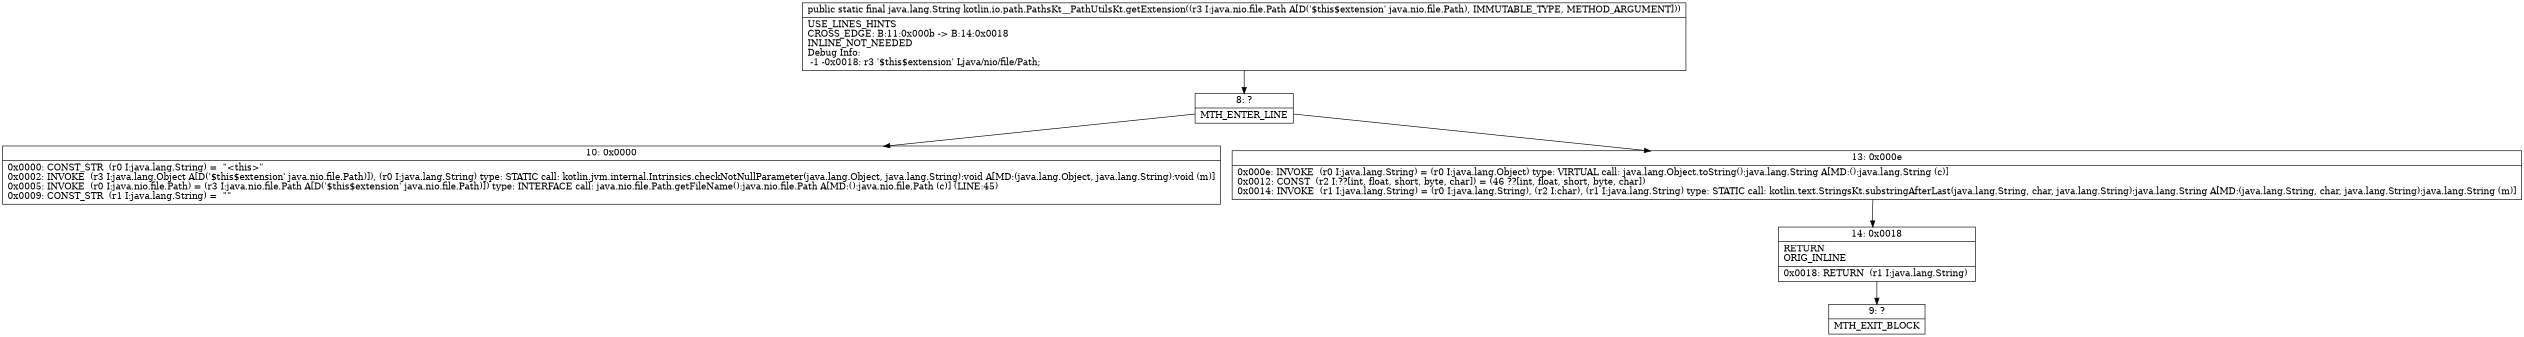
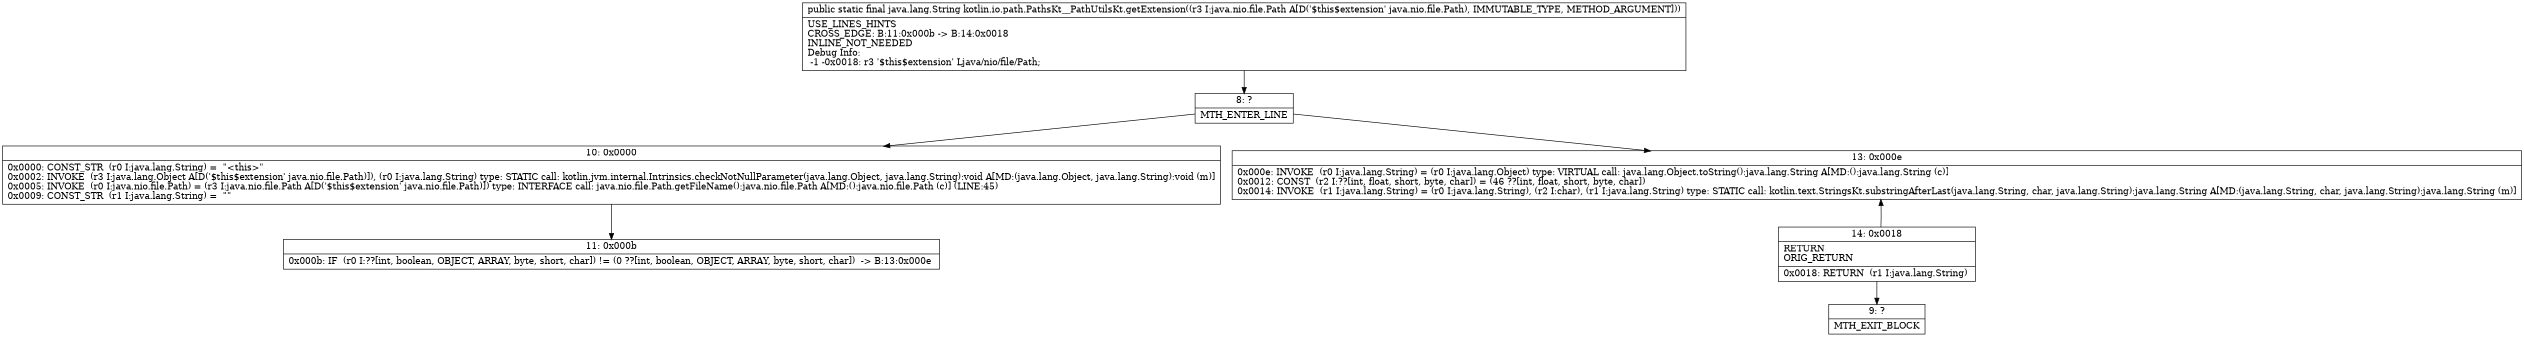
(1873, 210) -> (1881, 216)
none -> (611, 254)
(1815, 258) -> (1818, 258)
